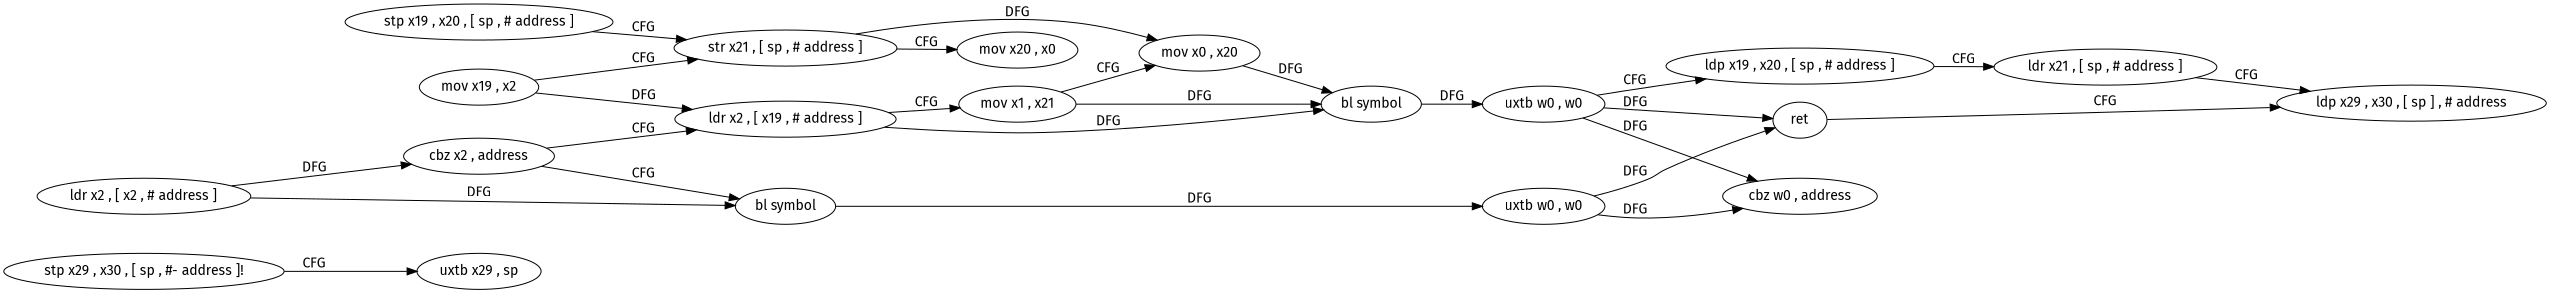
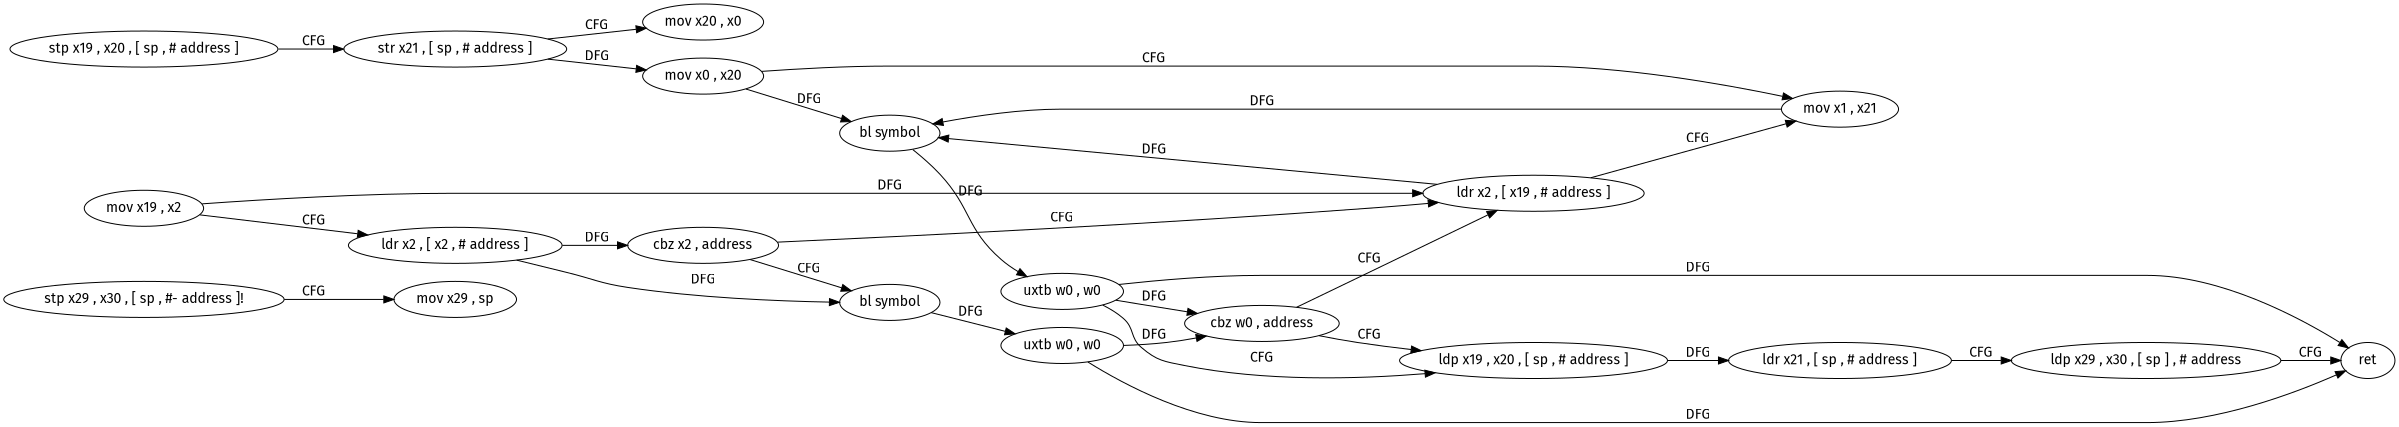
(1964, 60) -> (1698, 353)
(611, 70) -> (279, 224)
(1103, 80) -> (1273, 66)
(2048, 114) -> (2306, 360)
none -> (1392, 261)
(479, 271) -> (455, 299)
none -> (1365, 344)
